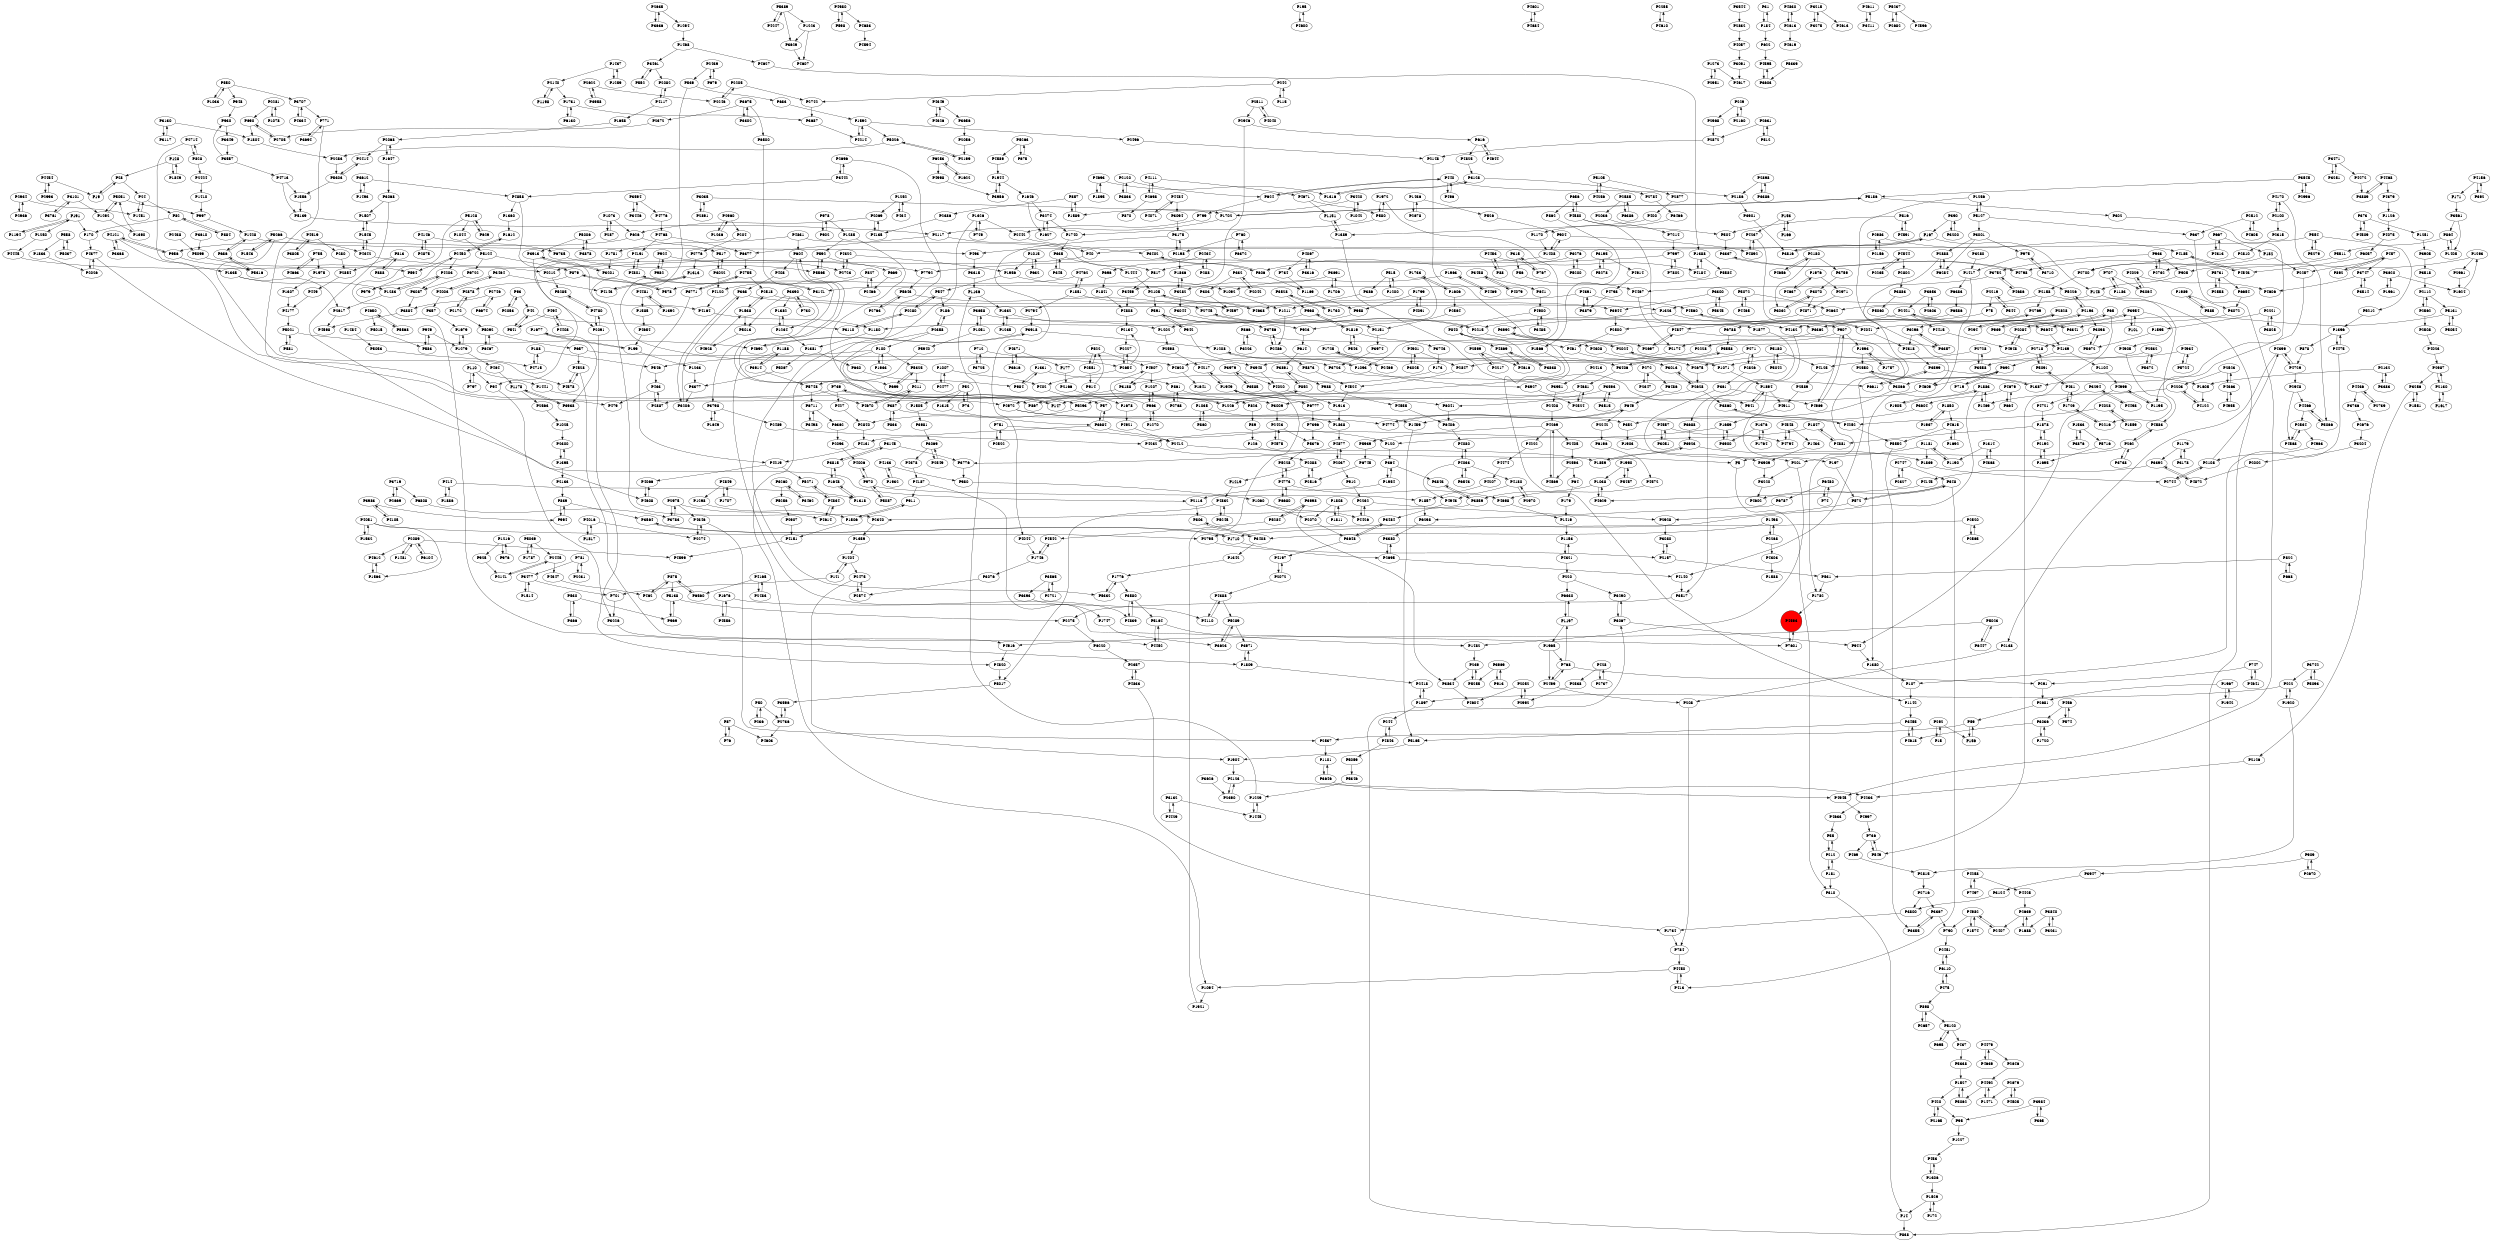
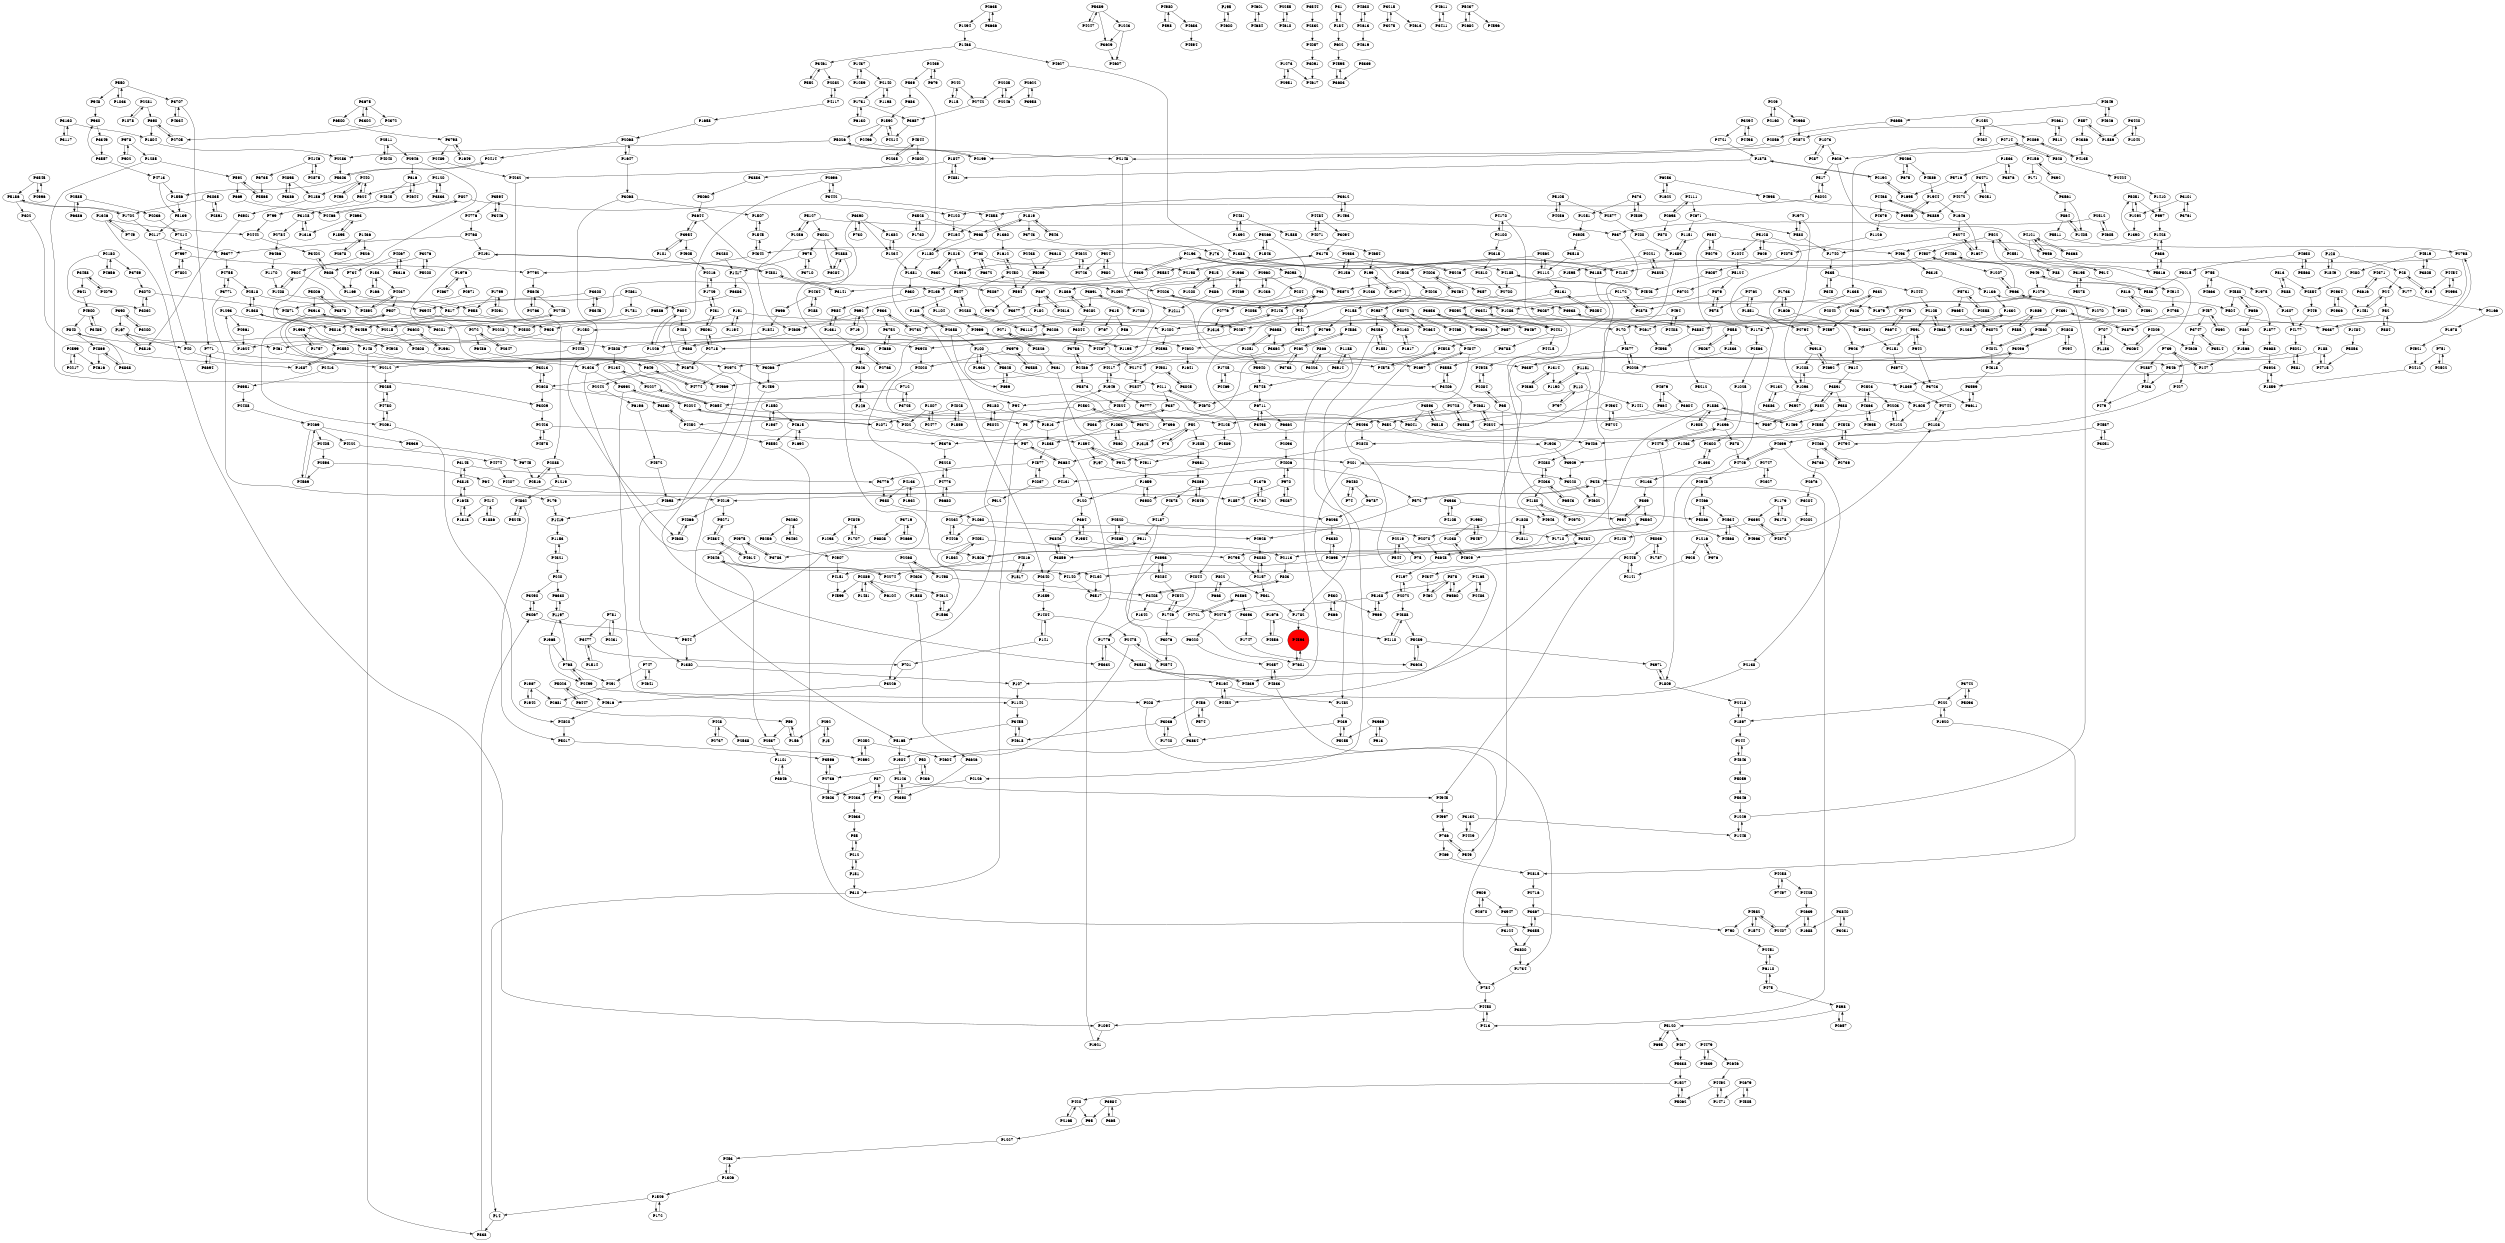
(1532, 265) -> none
none -> (923, 688)
(1918, 902) -> (1528, 940)
